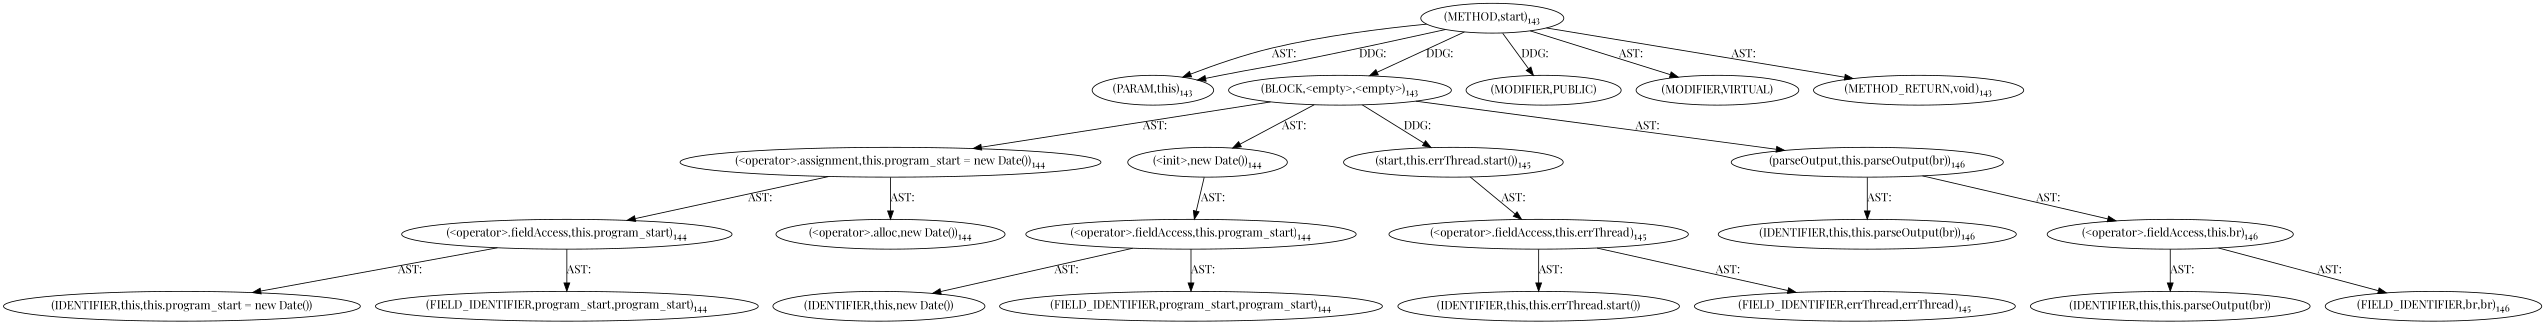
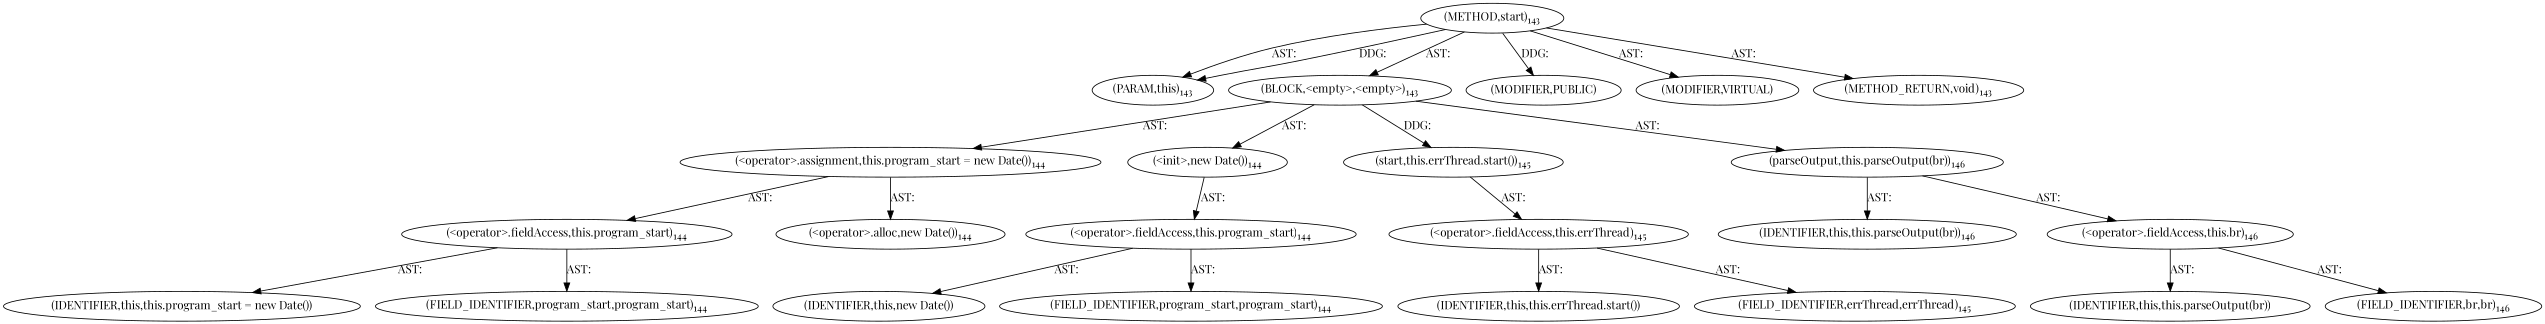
(1441, 54) -> (1440, 54)
